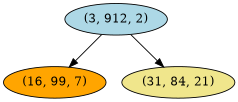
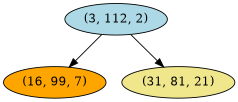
(116, 19) -> (116, 19)
(178, 82) -> (178, 82)
